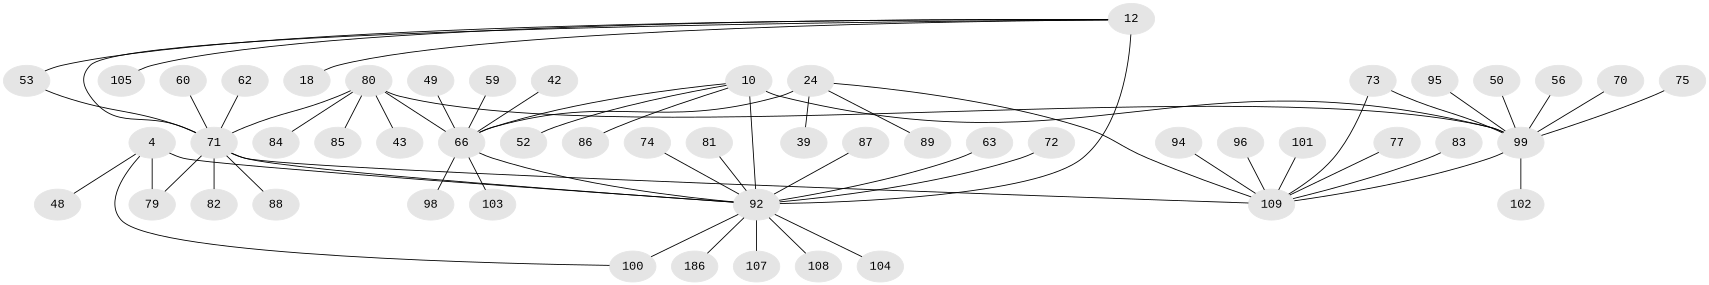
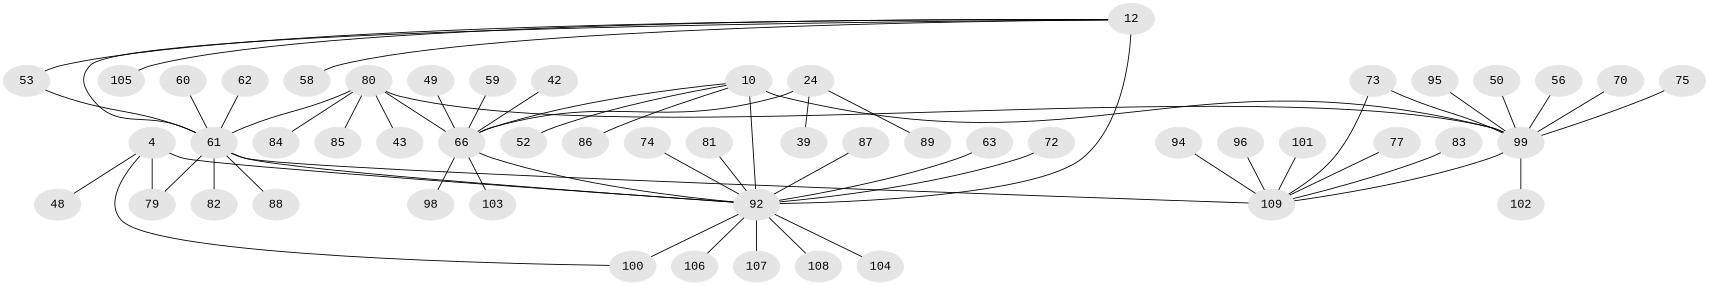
(307, 81) -> (307, 81)
(1070, 124) -> none
(214, 143) -> (214, 143)
(695, 267) -> (695, 267)
